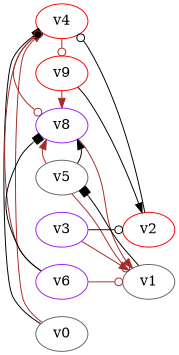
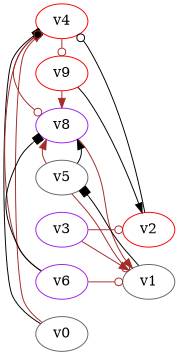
(102, 230) -> (102, 230)
